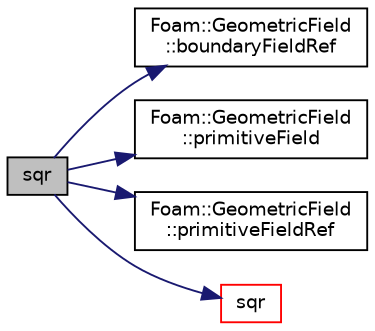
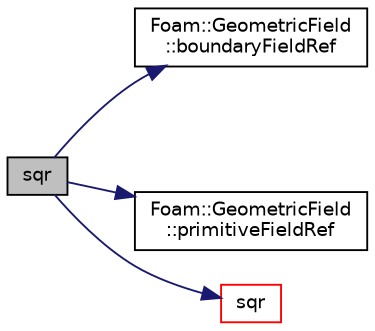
(251, 129) -> none
